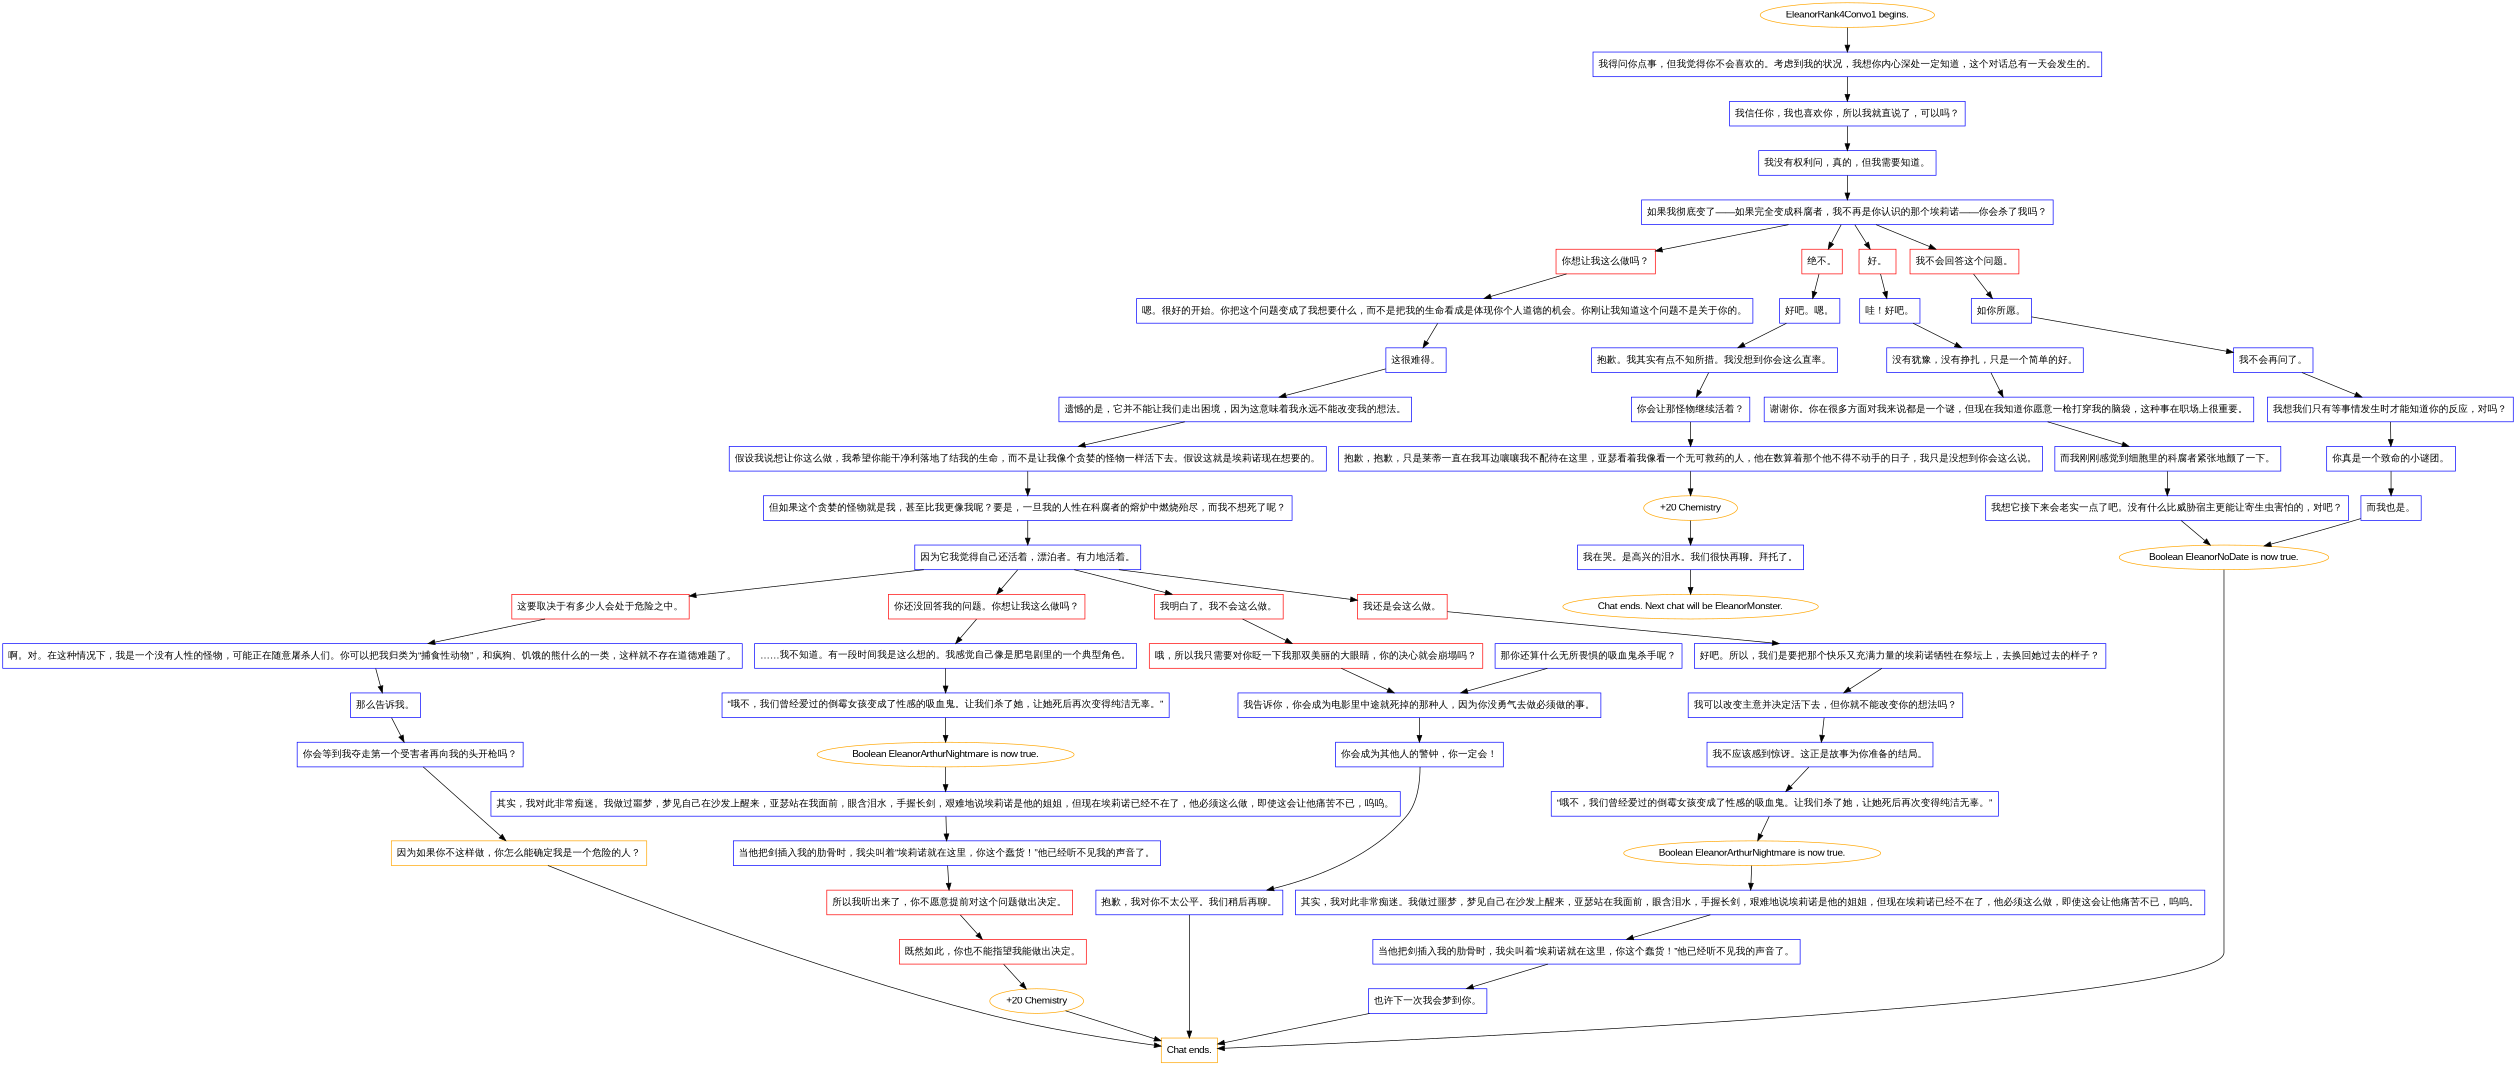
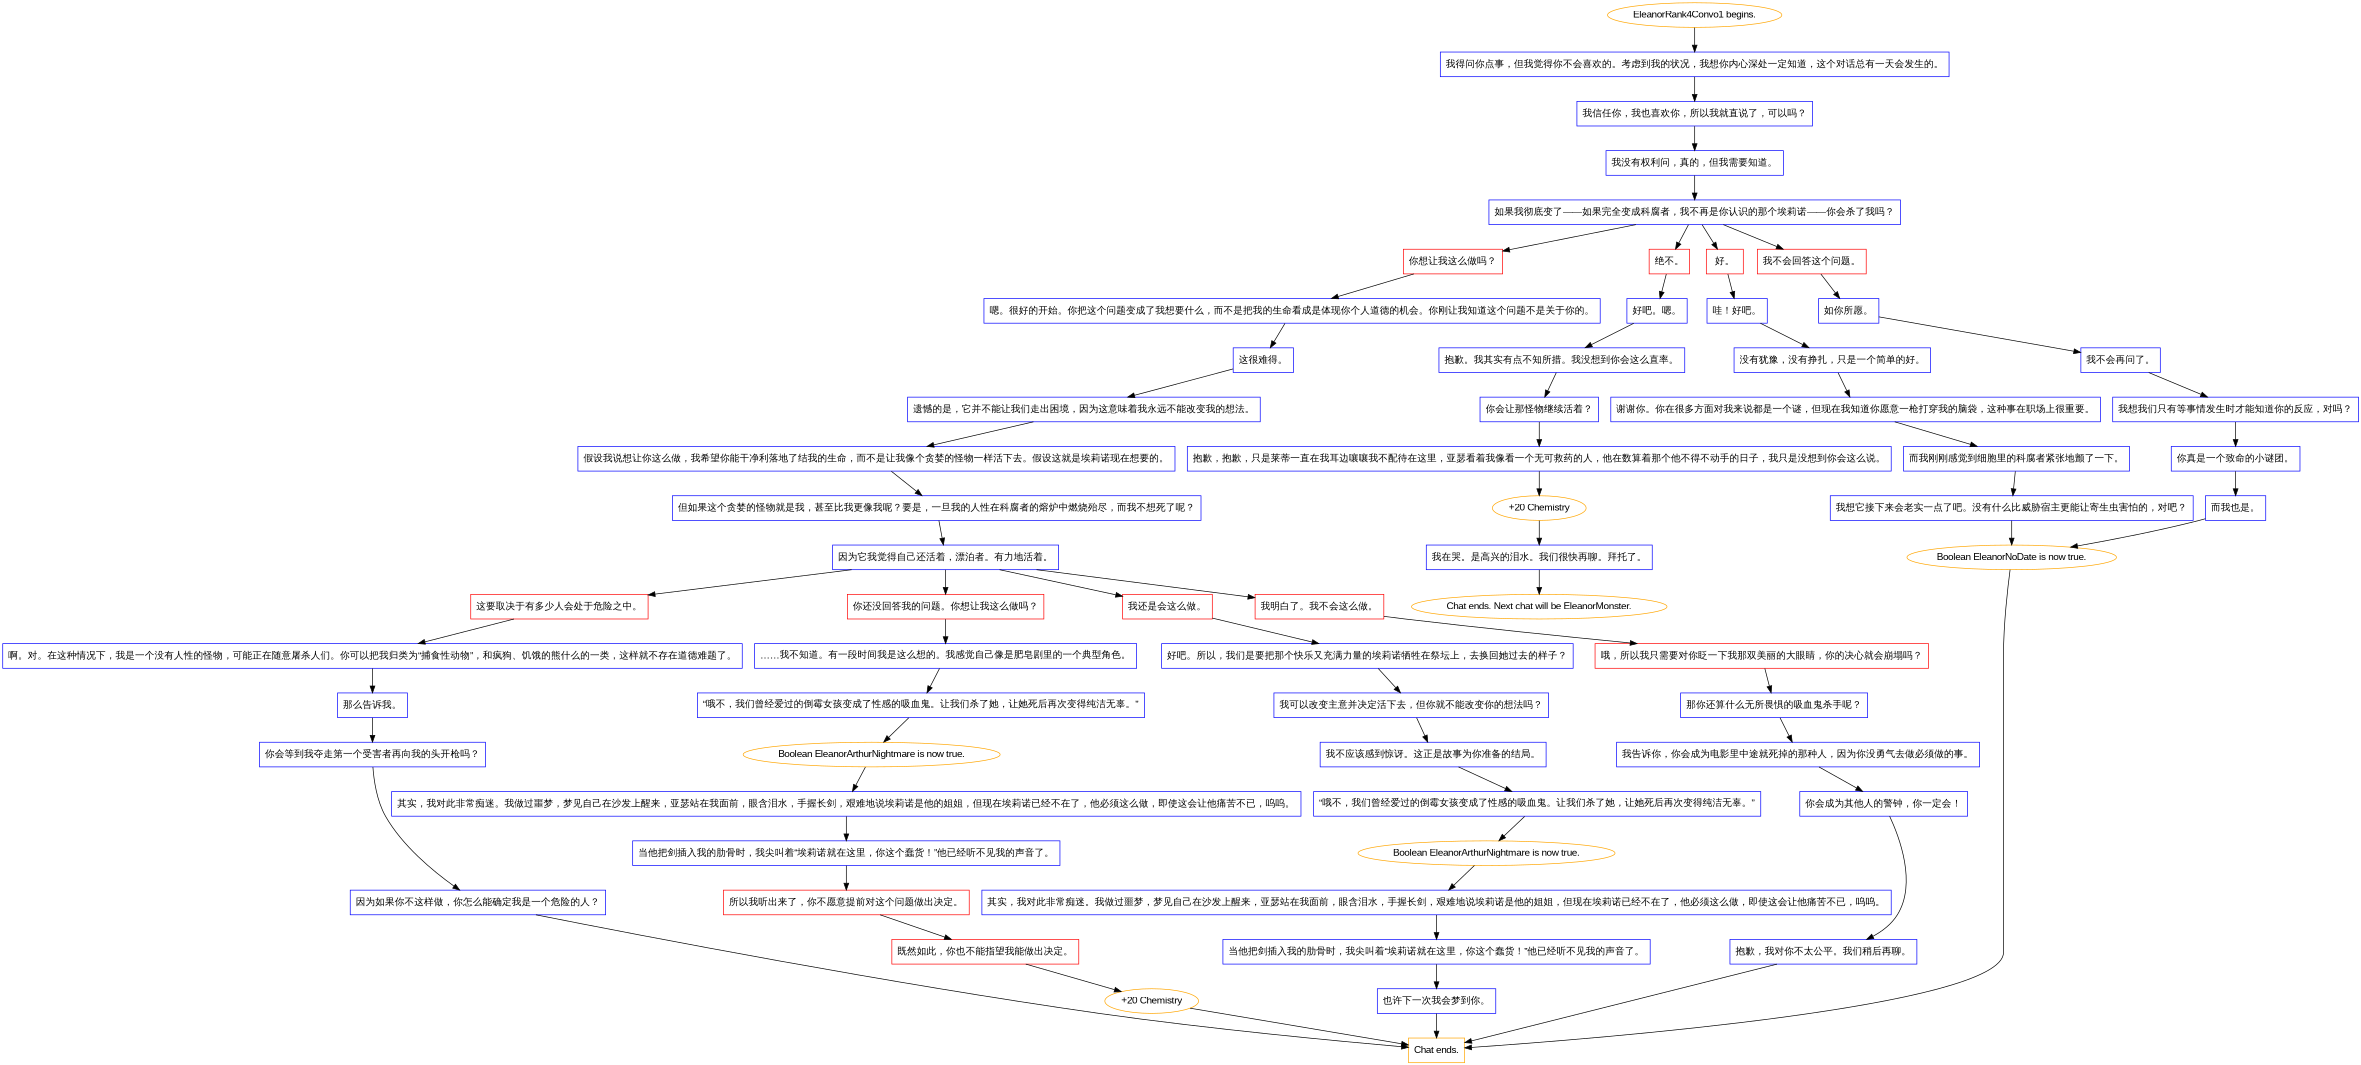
(1365, 679) -> (1767, 677)
(519, 853) -> (478, 902)
